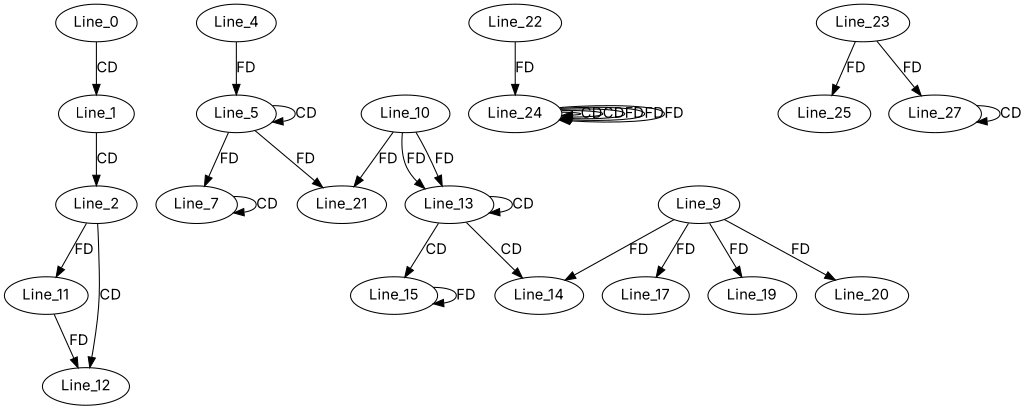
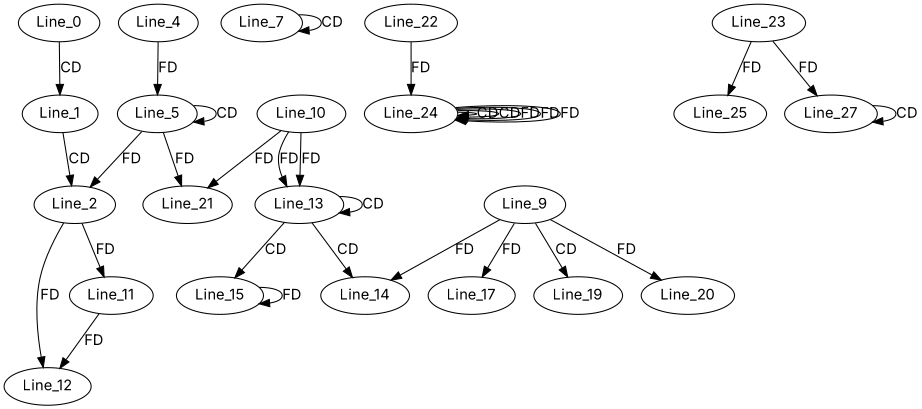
(219, 154) -> (120, 155)
(739, 250) -> (566, 250)
(111, 296) -> (50, 296)
